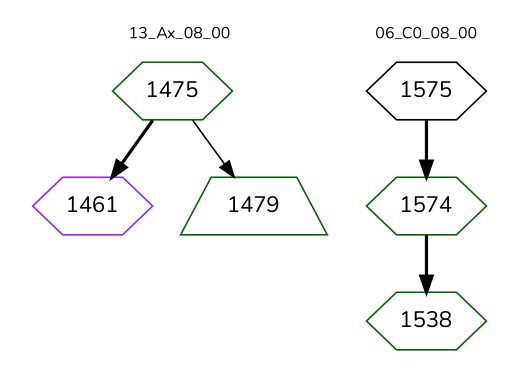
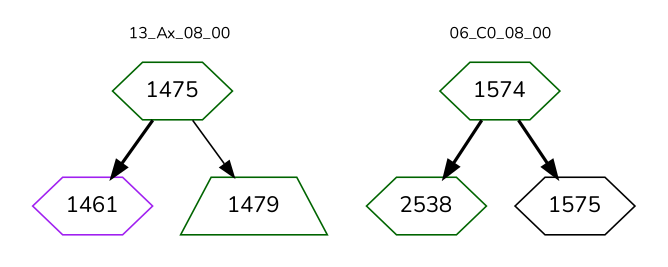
(426, 141) -> (533, 142)
(426, 321) -> (426, 206)
